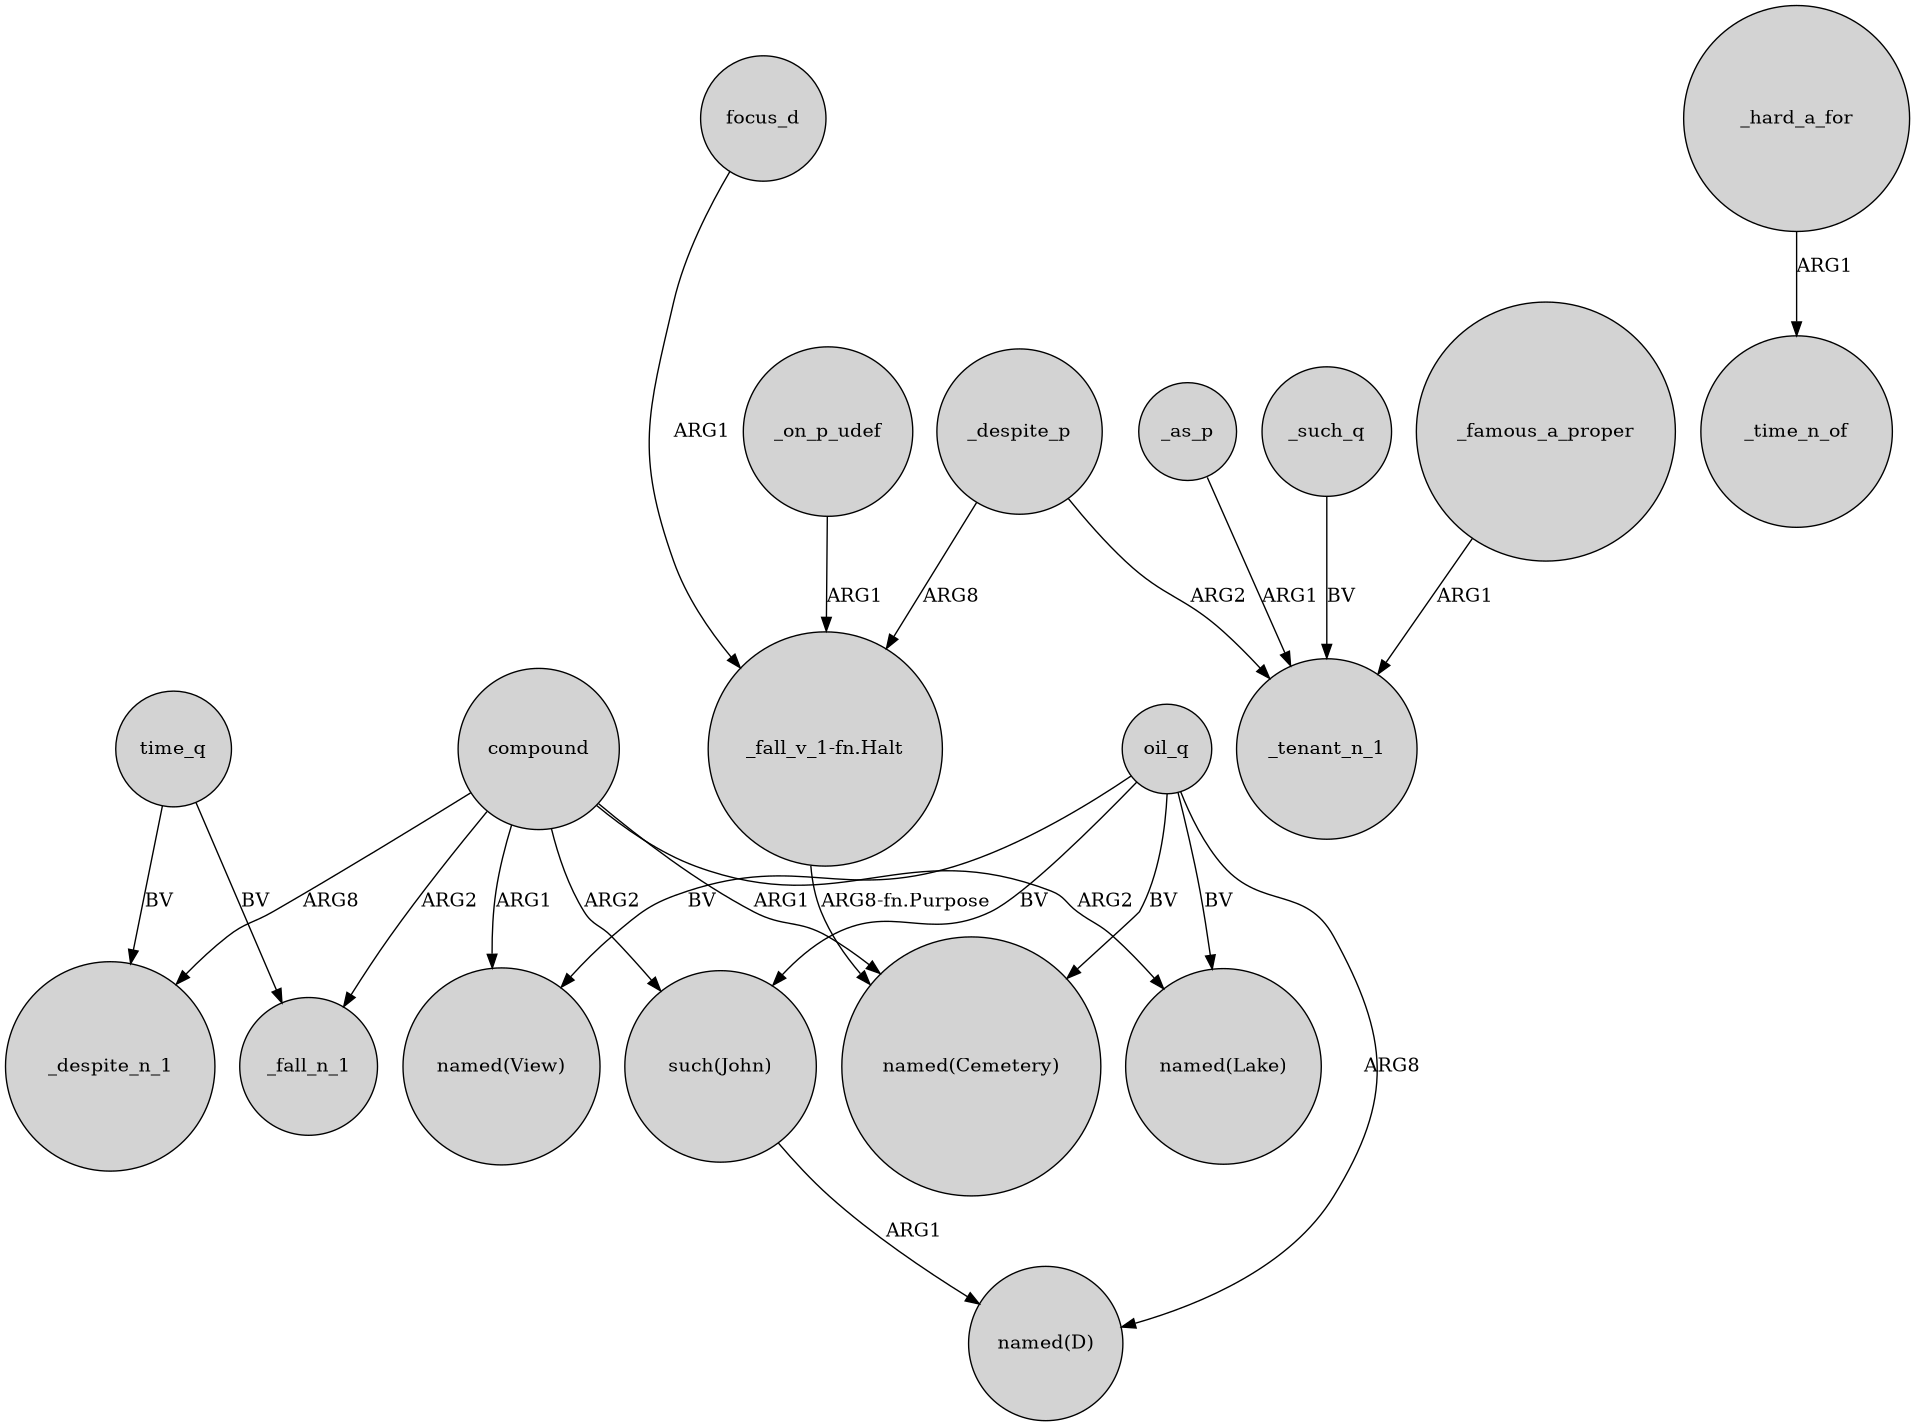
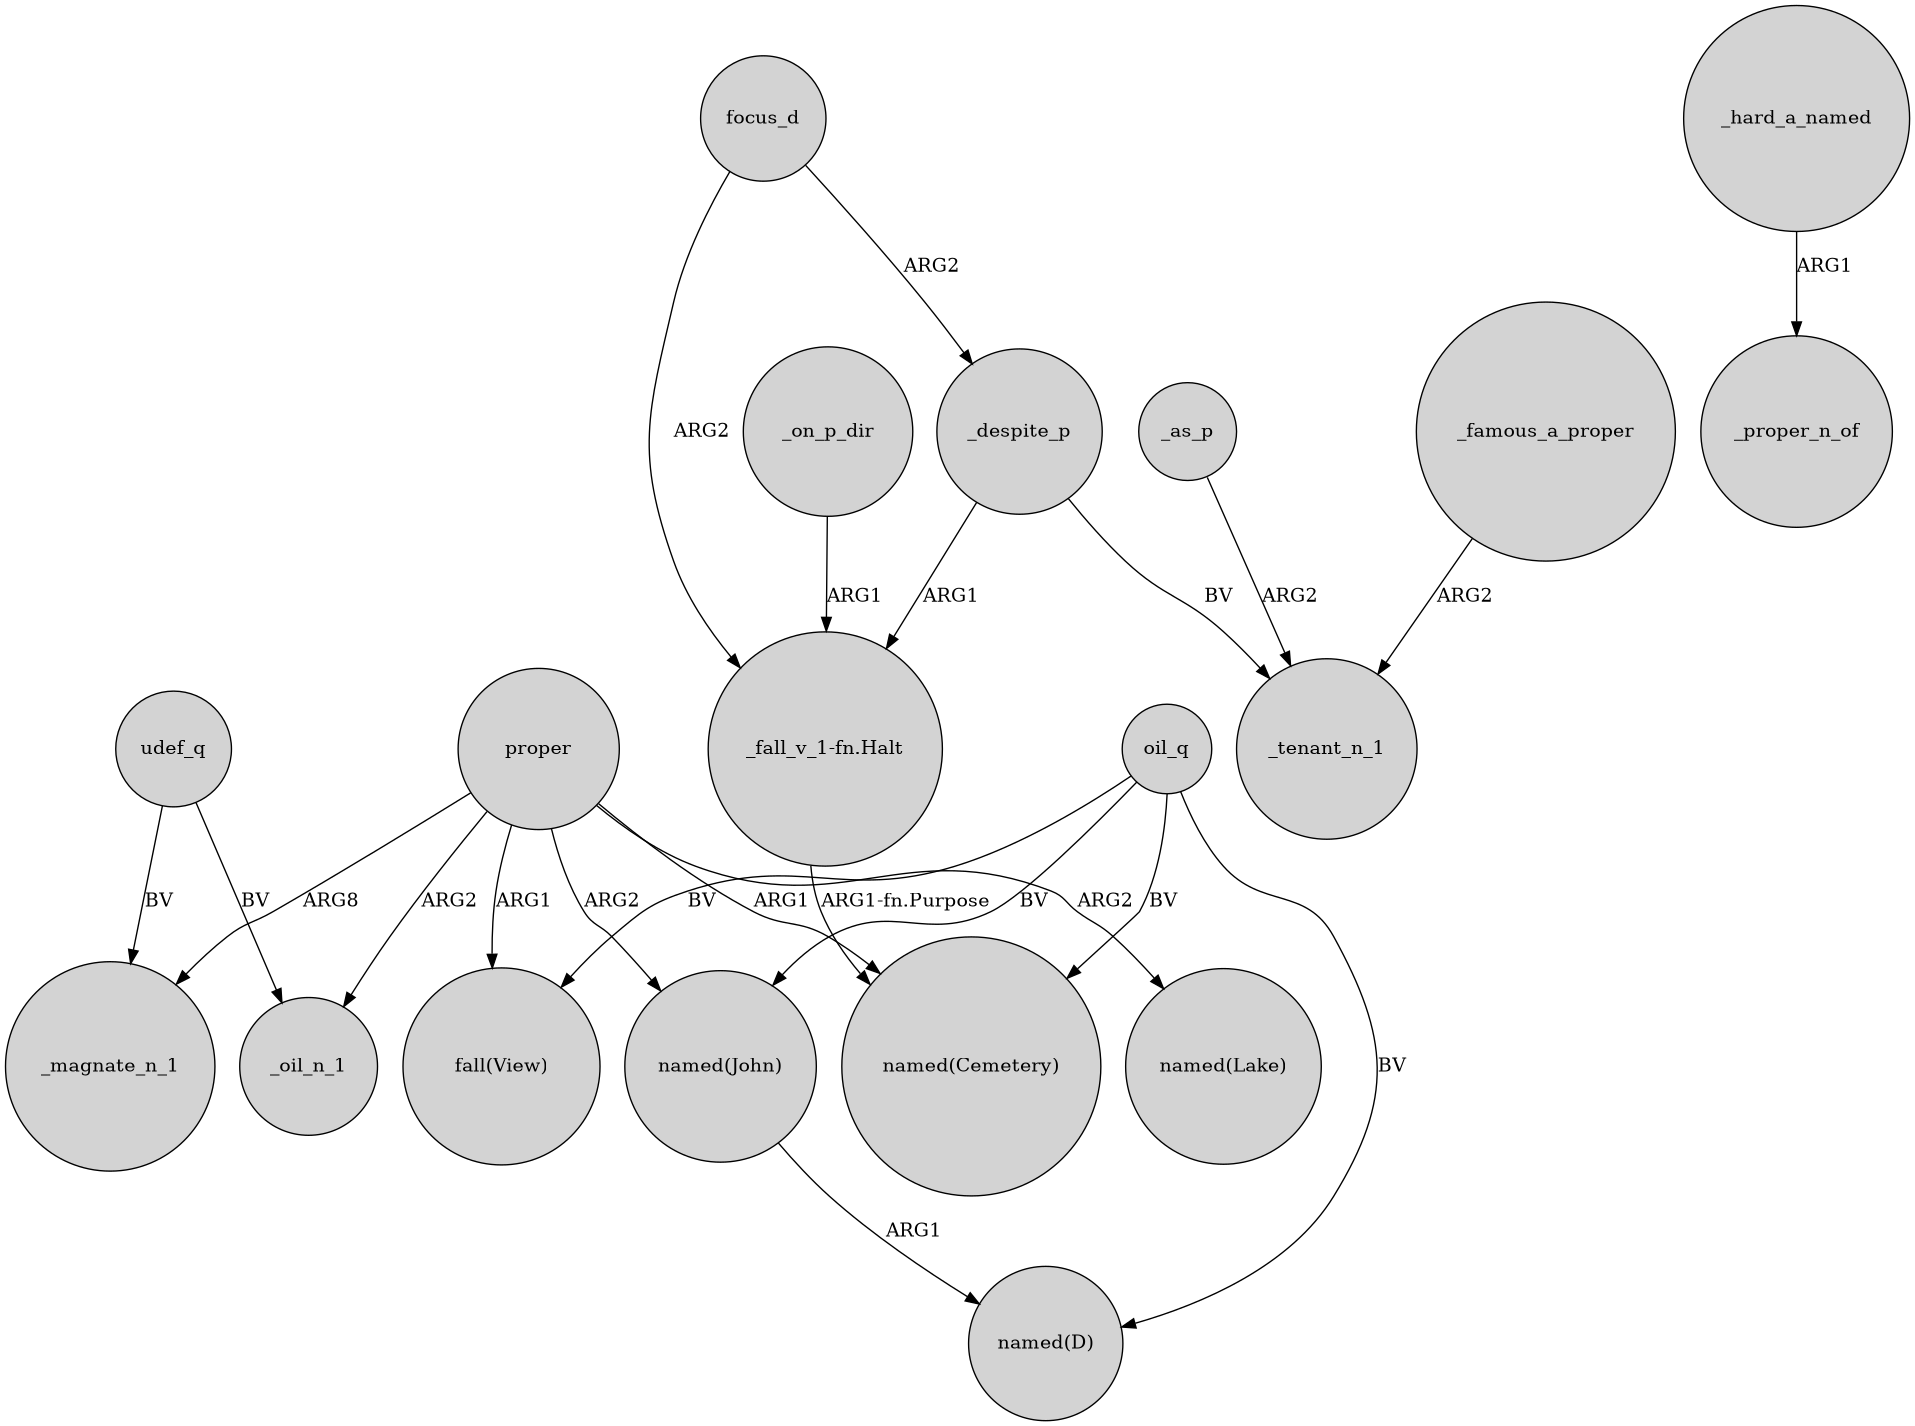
(1797, 118) -> (1797, 118)
none -> (887, 257)
(702, 432) -> (702, 432)
(828, 432) -> (828, 432)
(1327, 432) -> none
(1797, 432) -> (1797, 432)
(951, 596) -> (951, 596)
(1219, 596) -> (1219, 596)
(1290, 596) -> (1290, 596)
(1465, 596) -> (1465, 596)
(174, 749) -> (174, 749)
(539, 749) -> (539, 749)
(1197, 873) -> none
(906, 901) -> (906, 901)
(110, 1066) -> (110, 1066)
(309, 1066) -> (309, 1066)
(502, 1066) -> (502, 1066)
(721, 1066) -> (721, 1066)
(1392, 1066) -> (1392, 1066)
